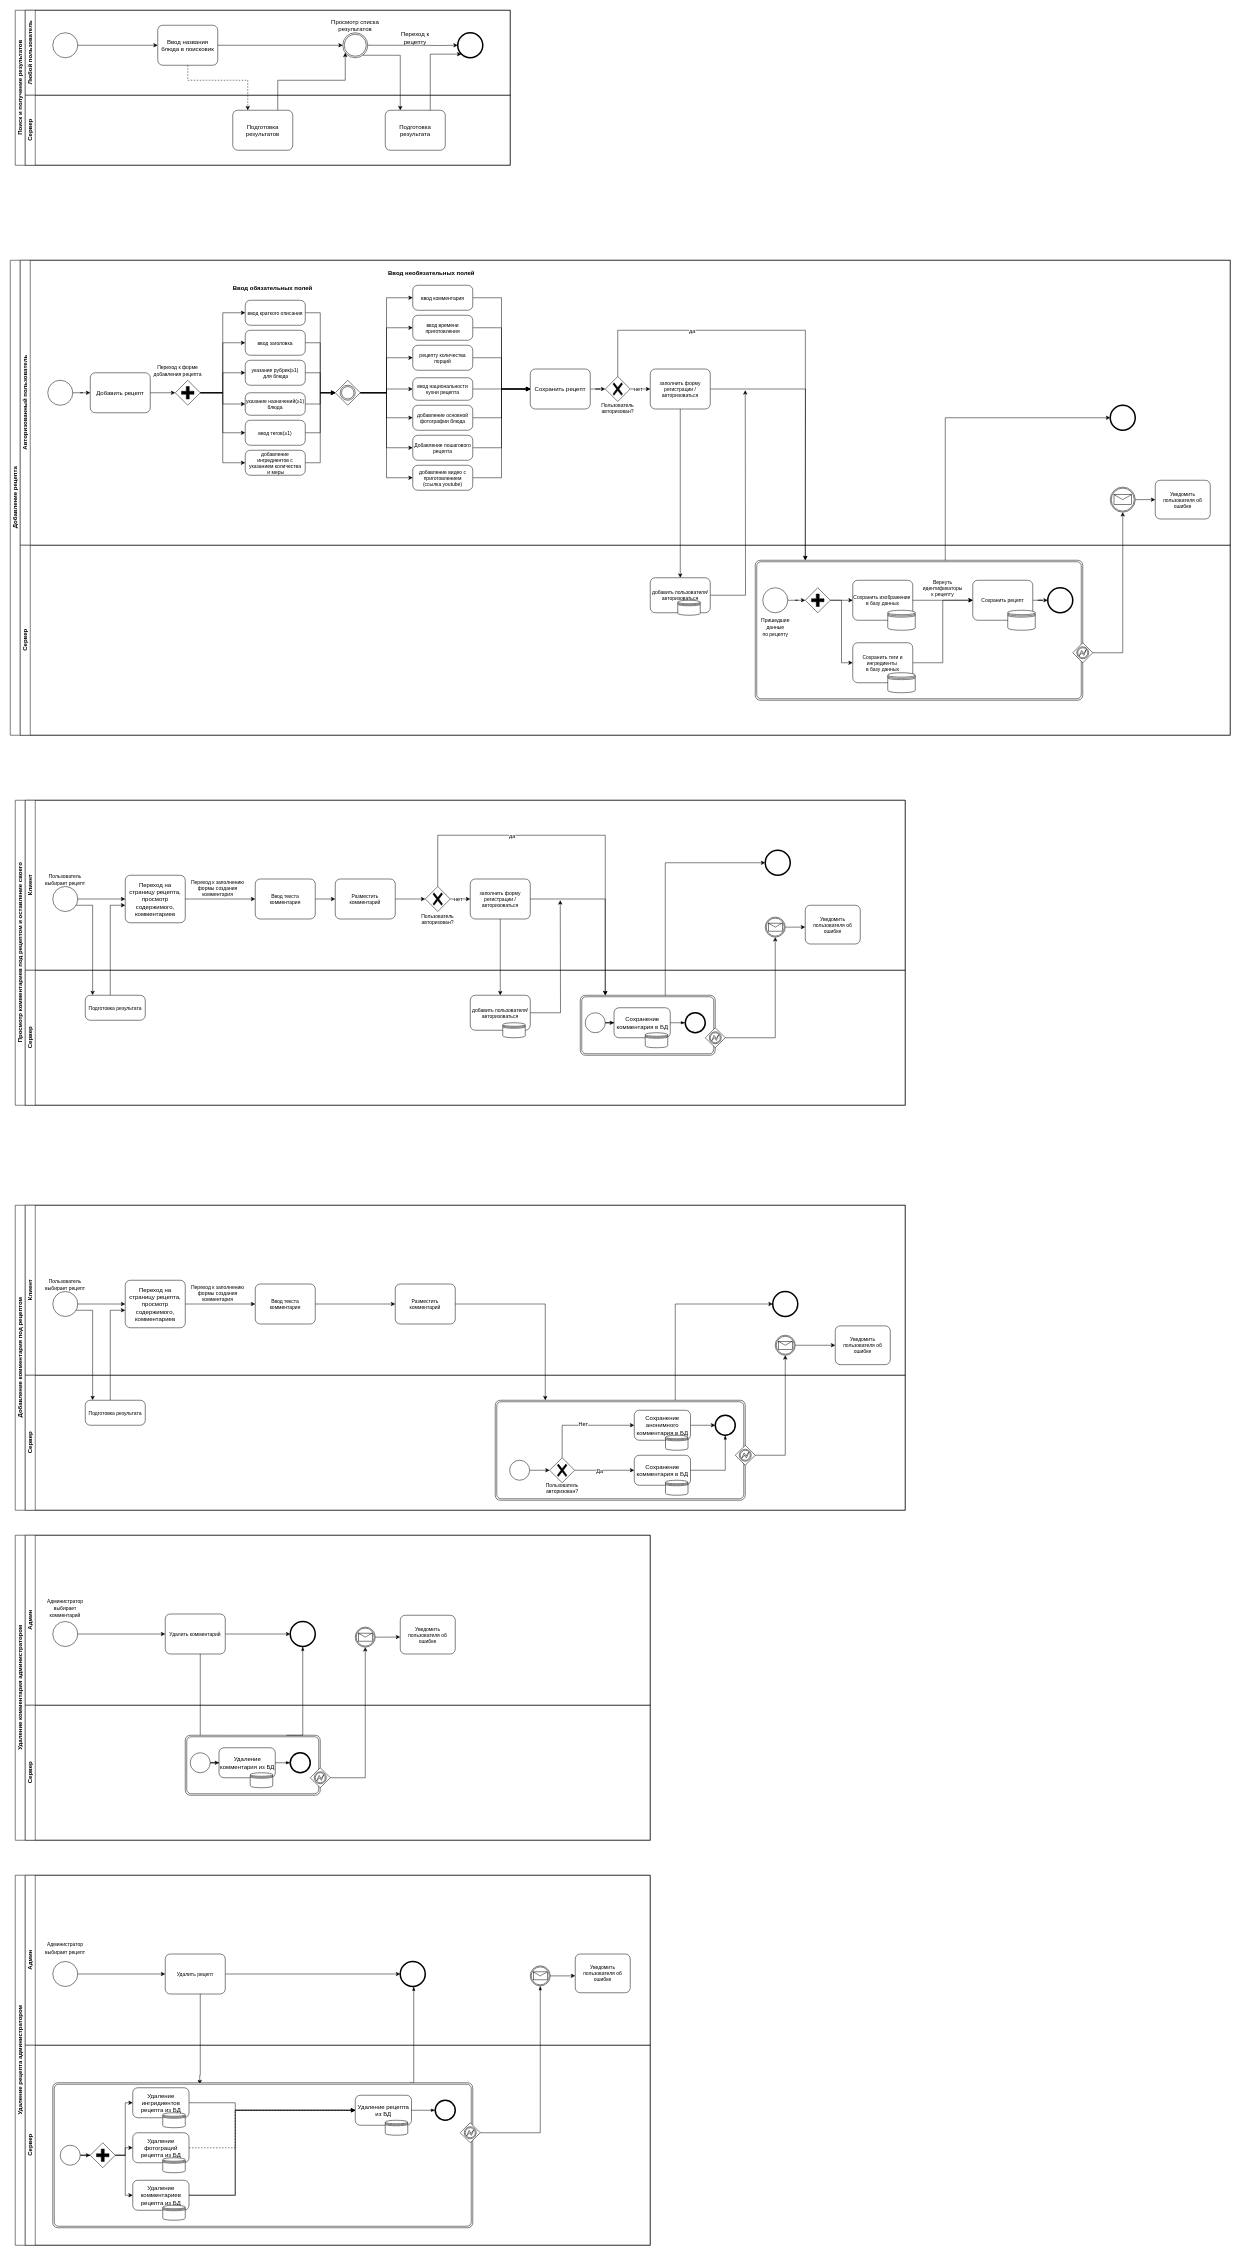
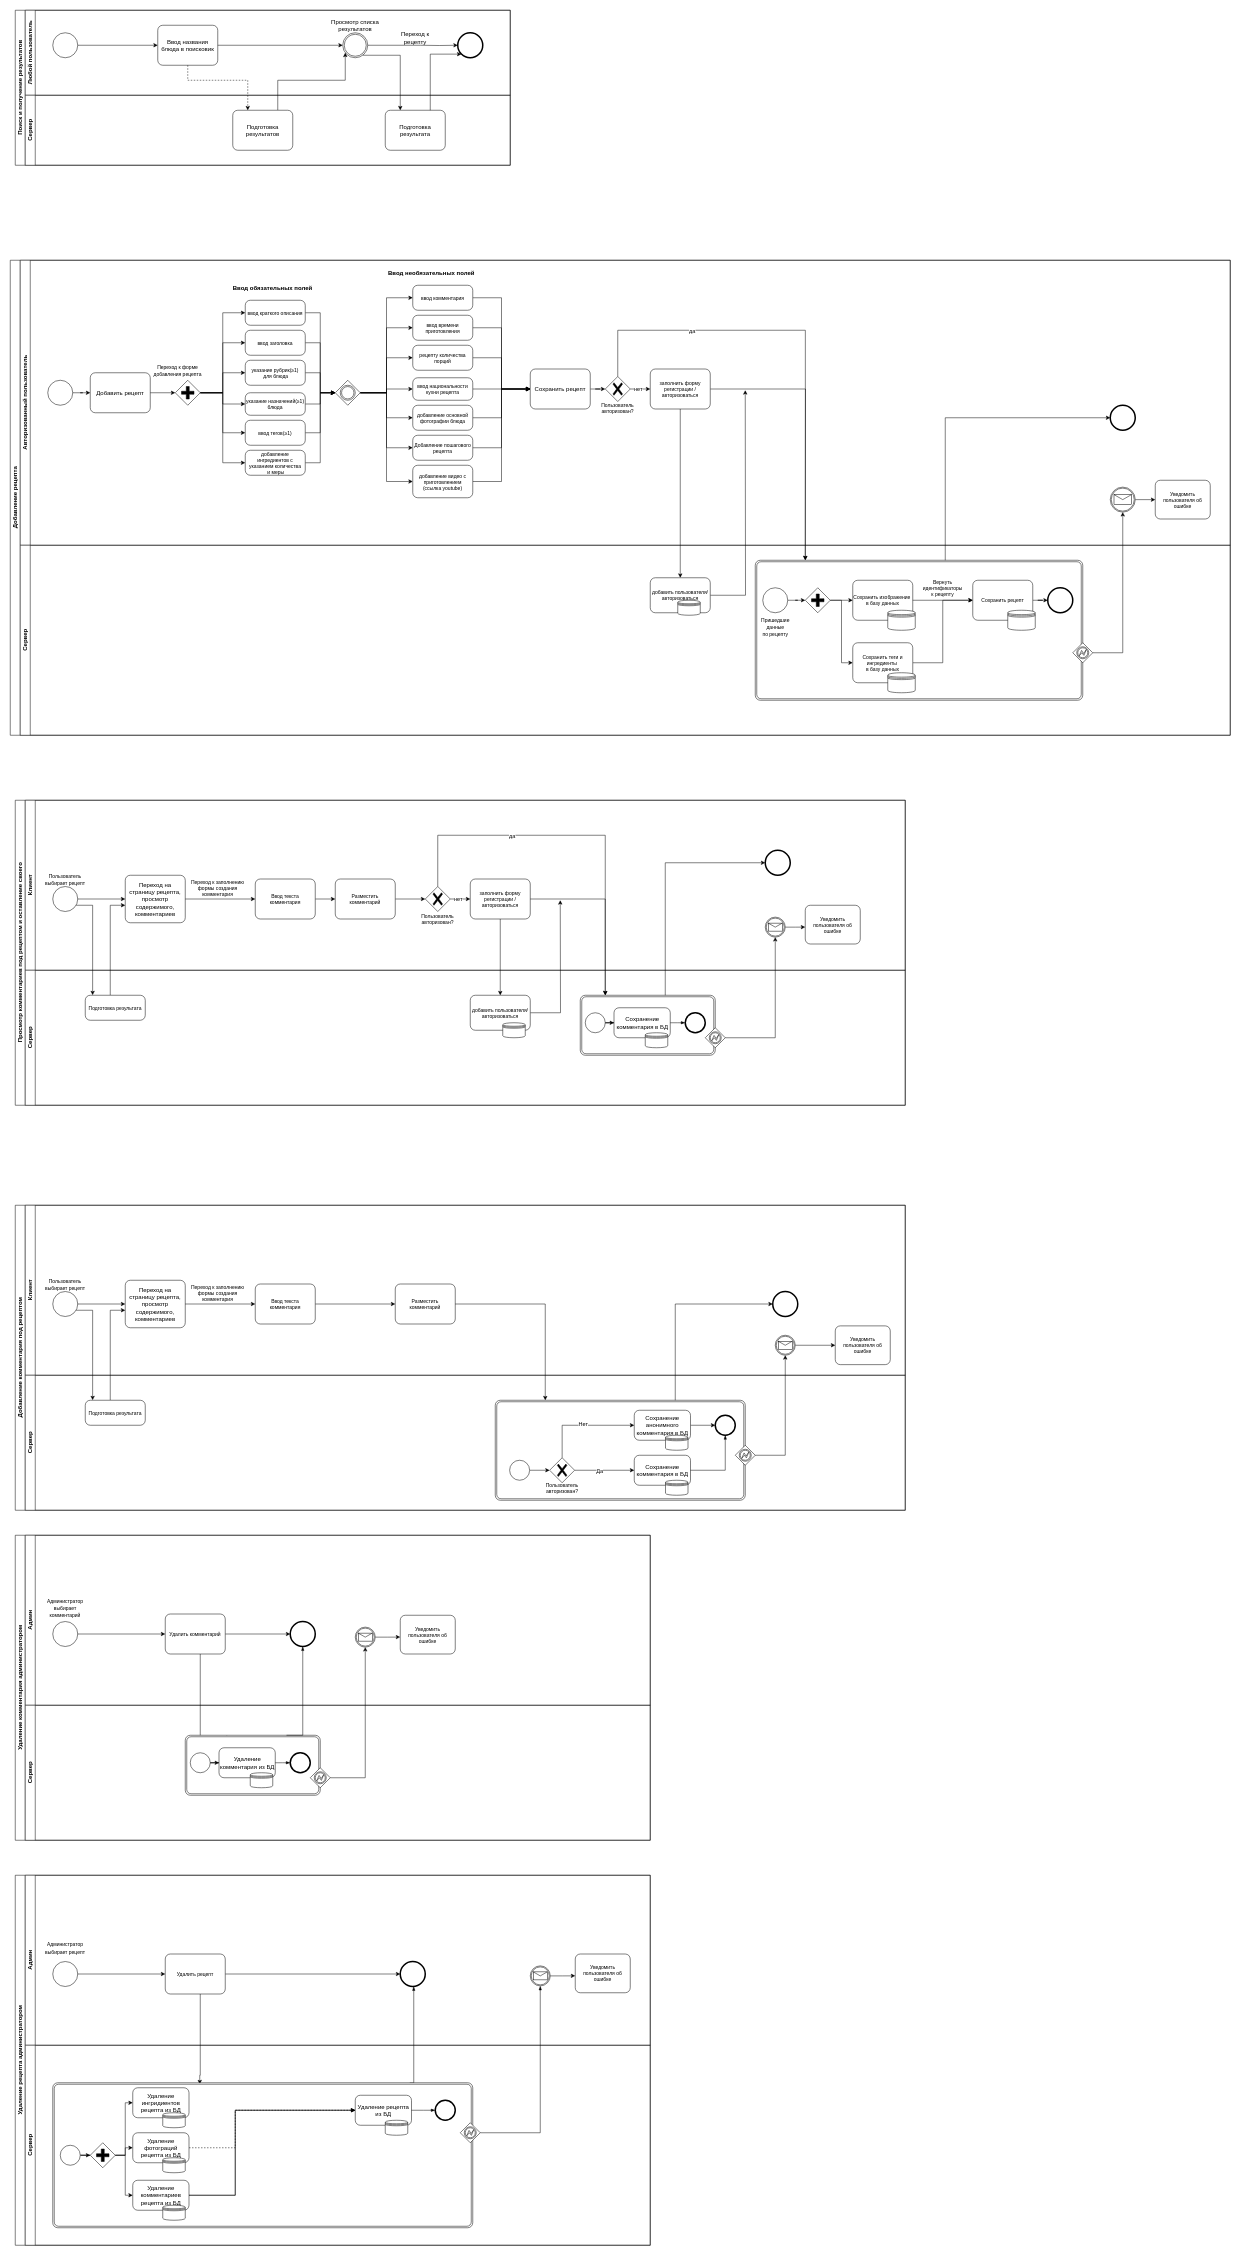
(443, 478) -> (443, 482)
(215, 2103) -> none
